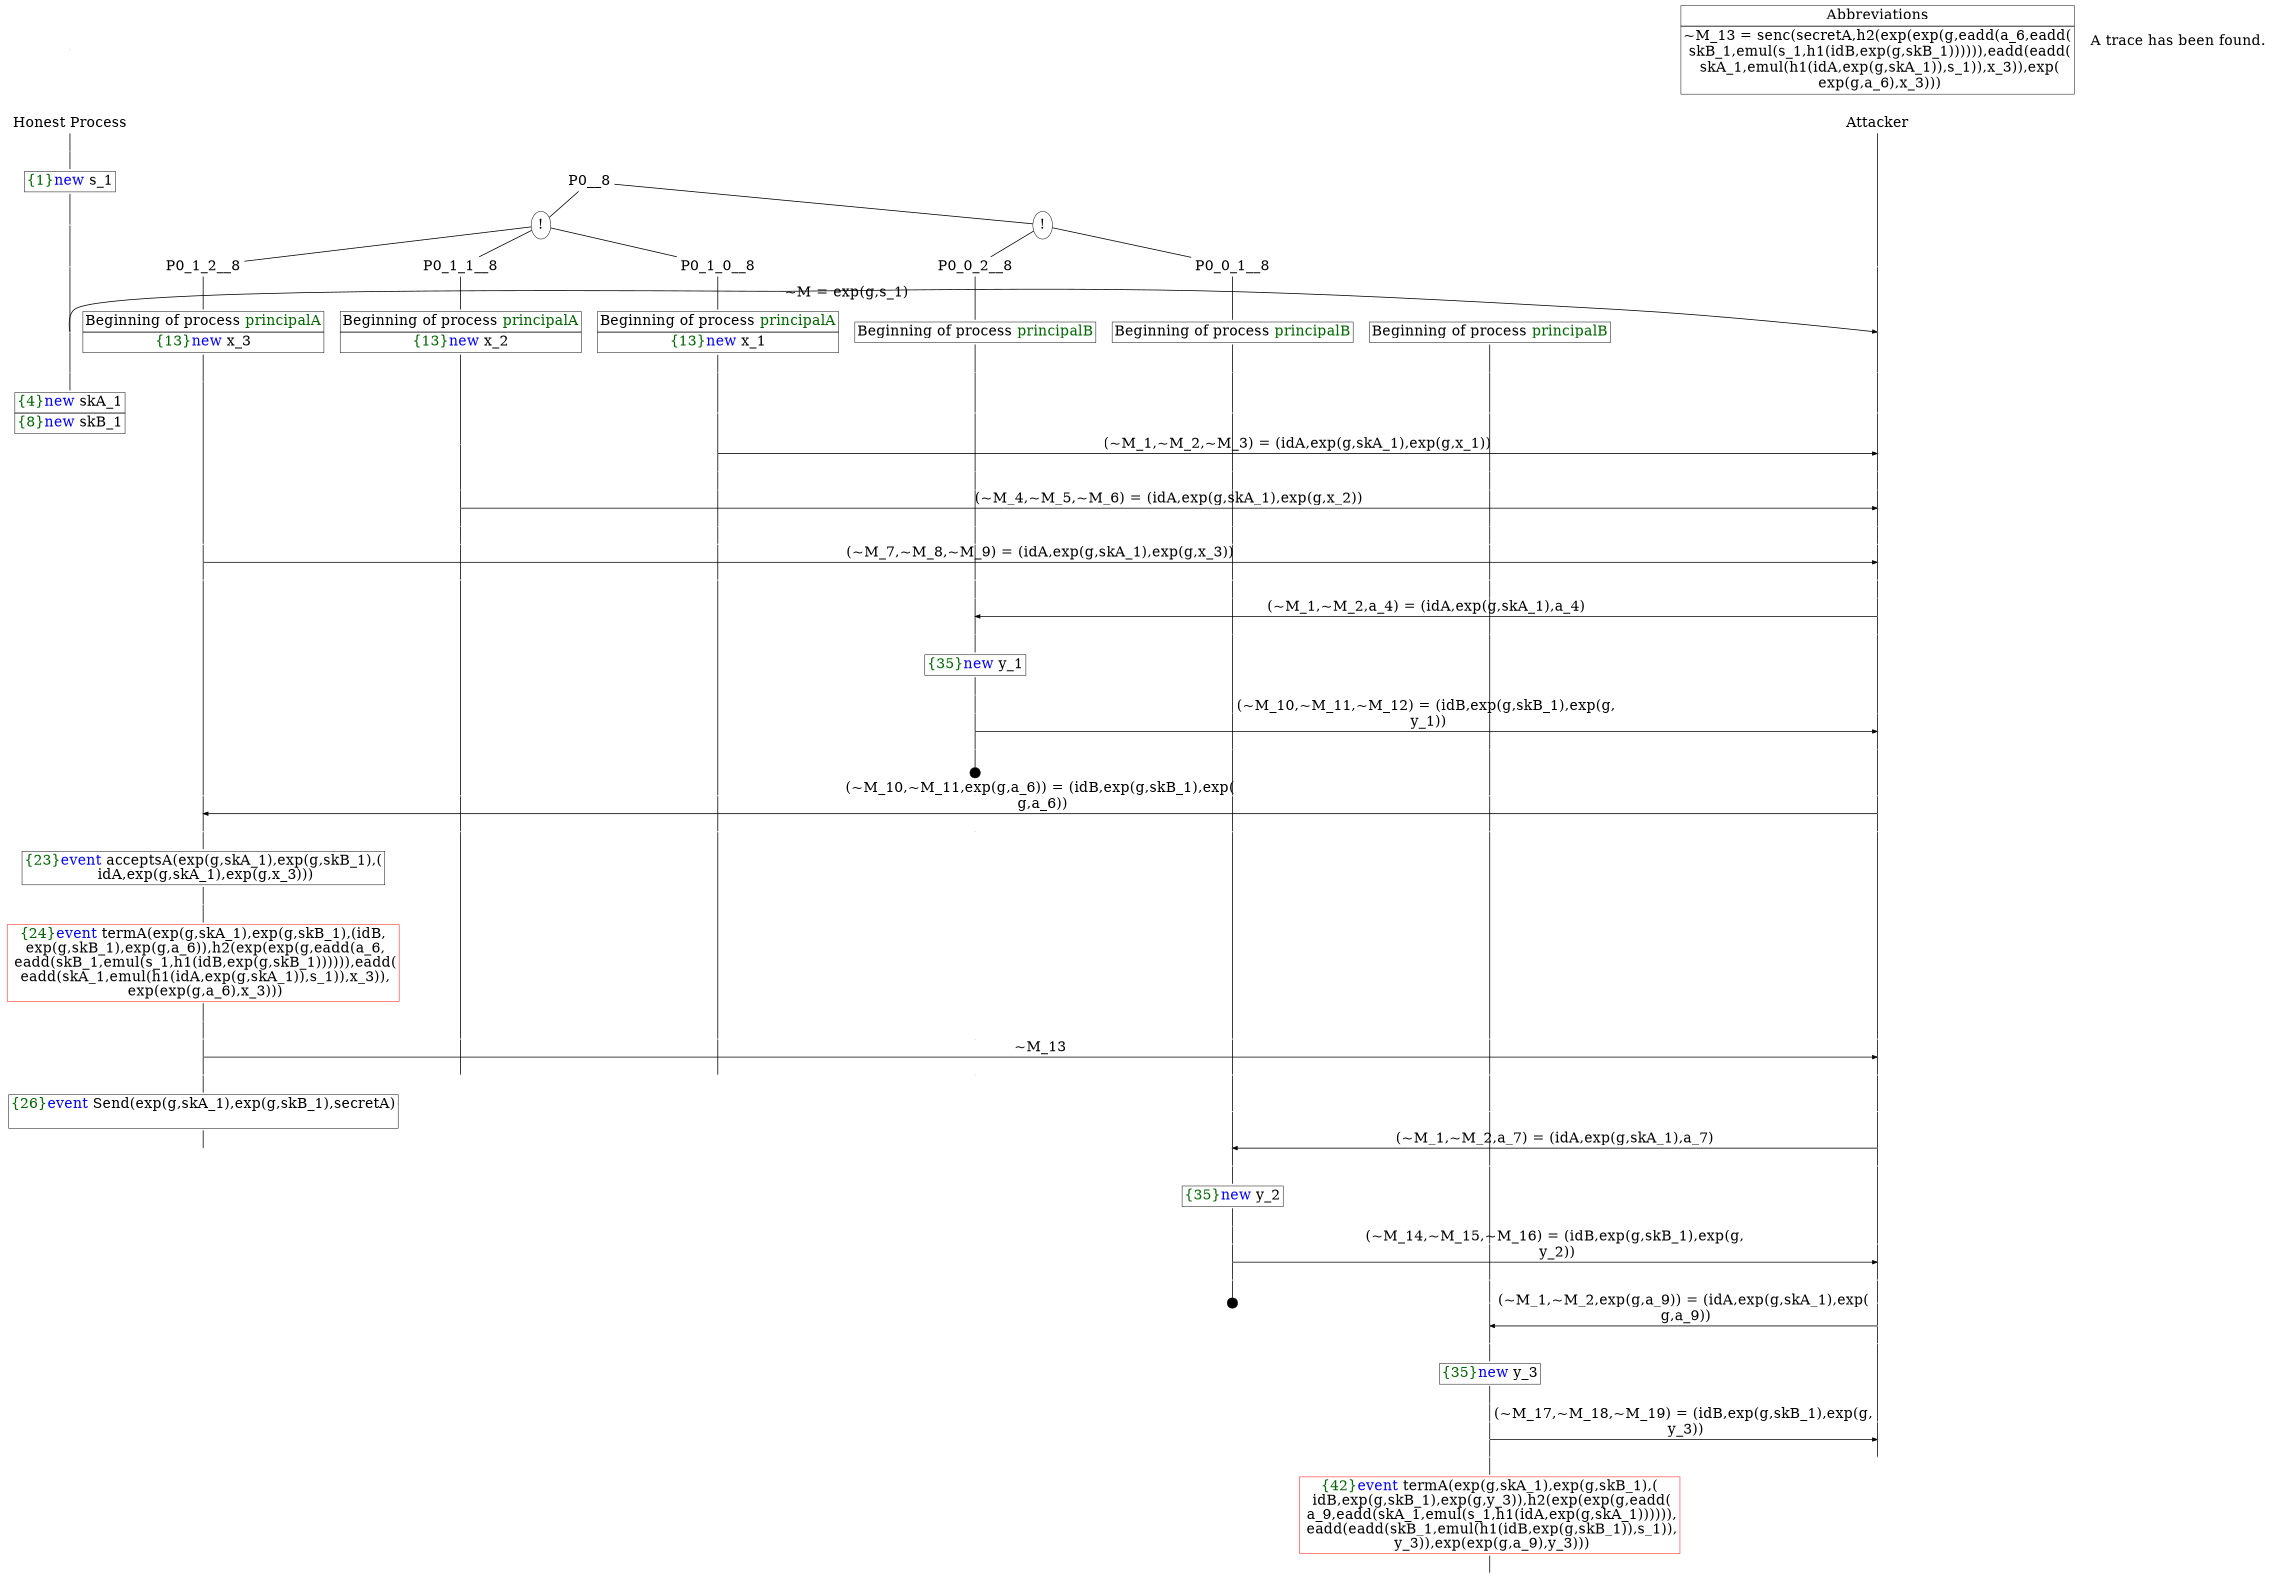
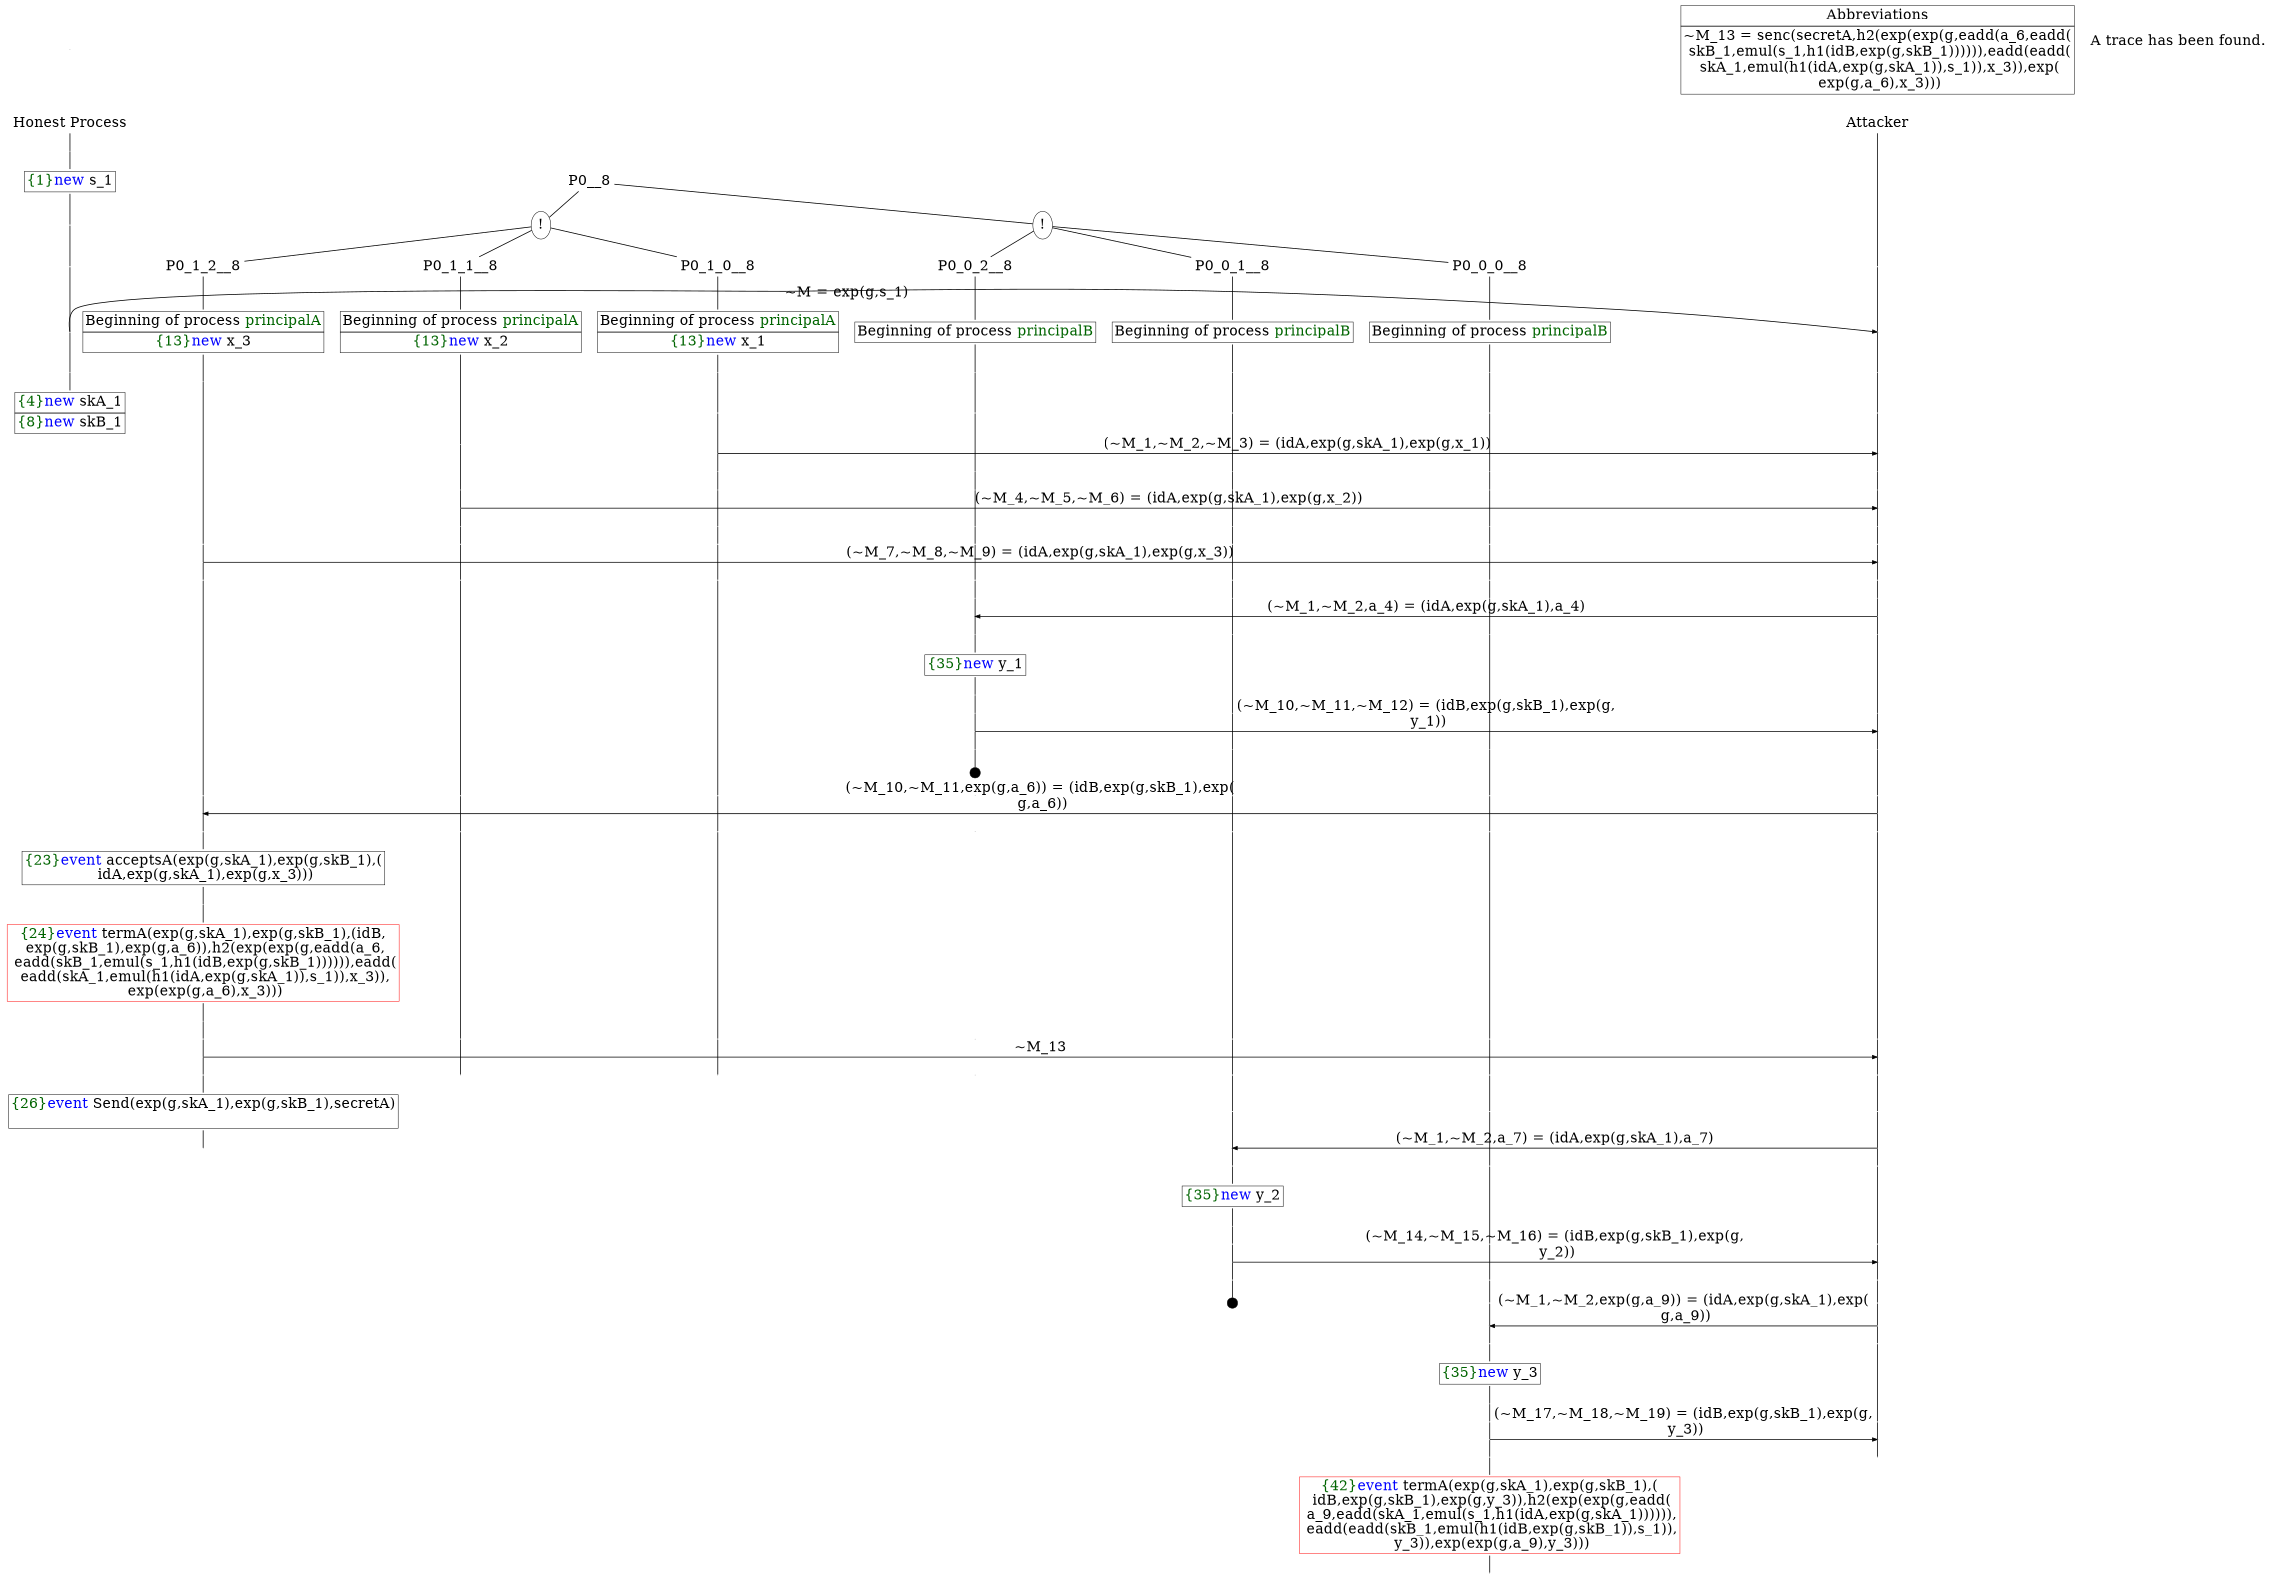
none -> (1490, 267)
